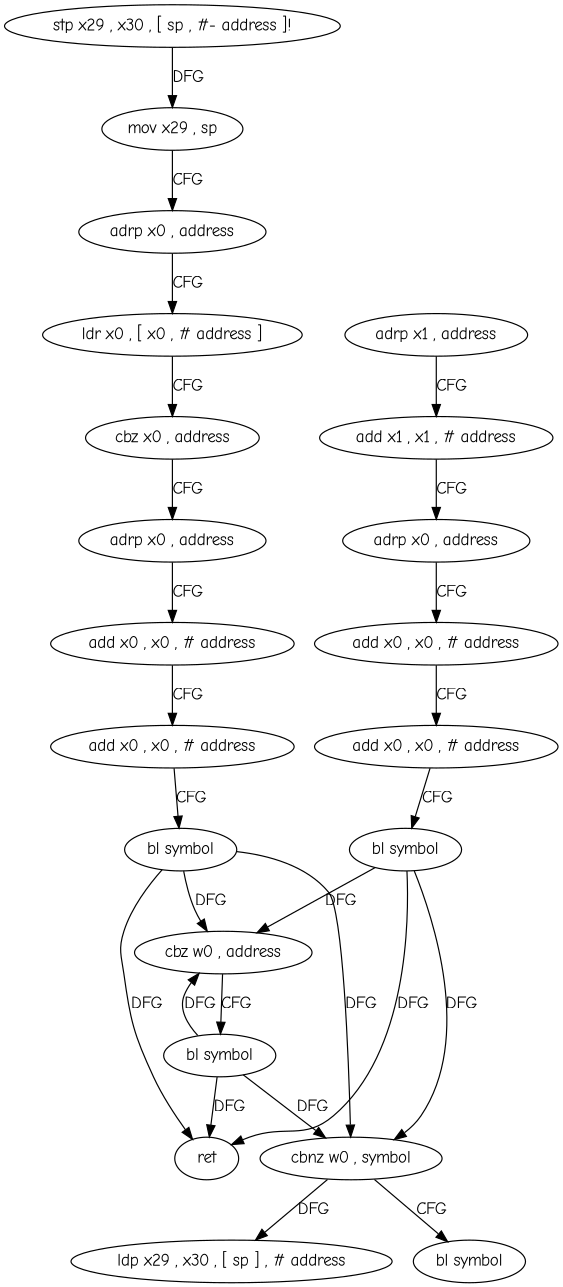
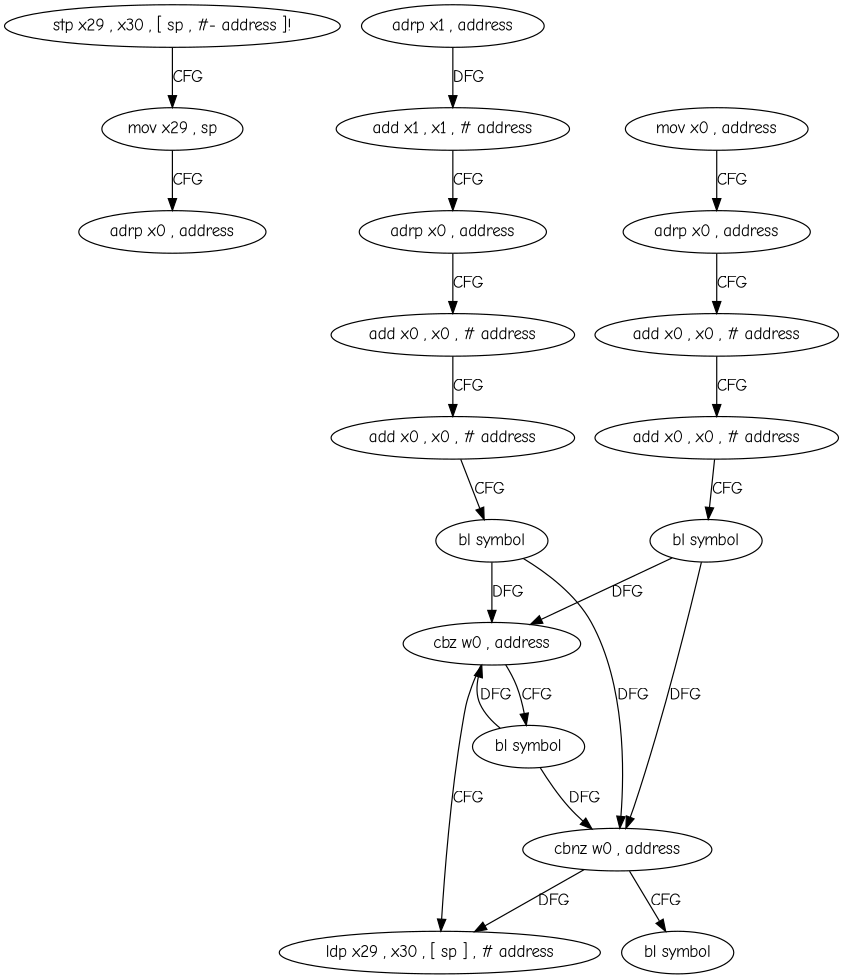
(188, 78) -> (188, 78)
(172, 335) -> none
(452, 386) -> (469, 78)
(172, 438) -> (717, 129)
none -> (453, 791)
(207, 1158) -> none
(351, 1158) -> (617, 850)
